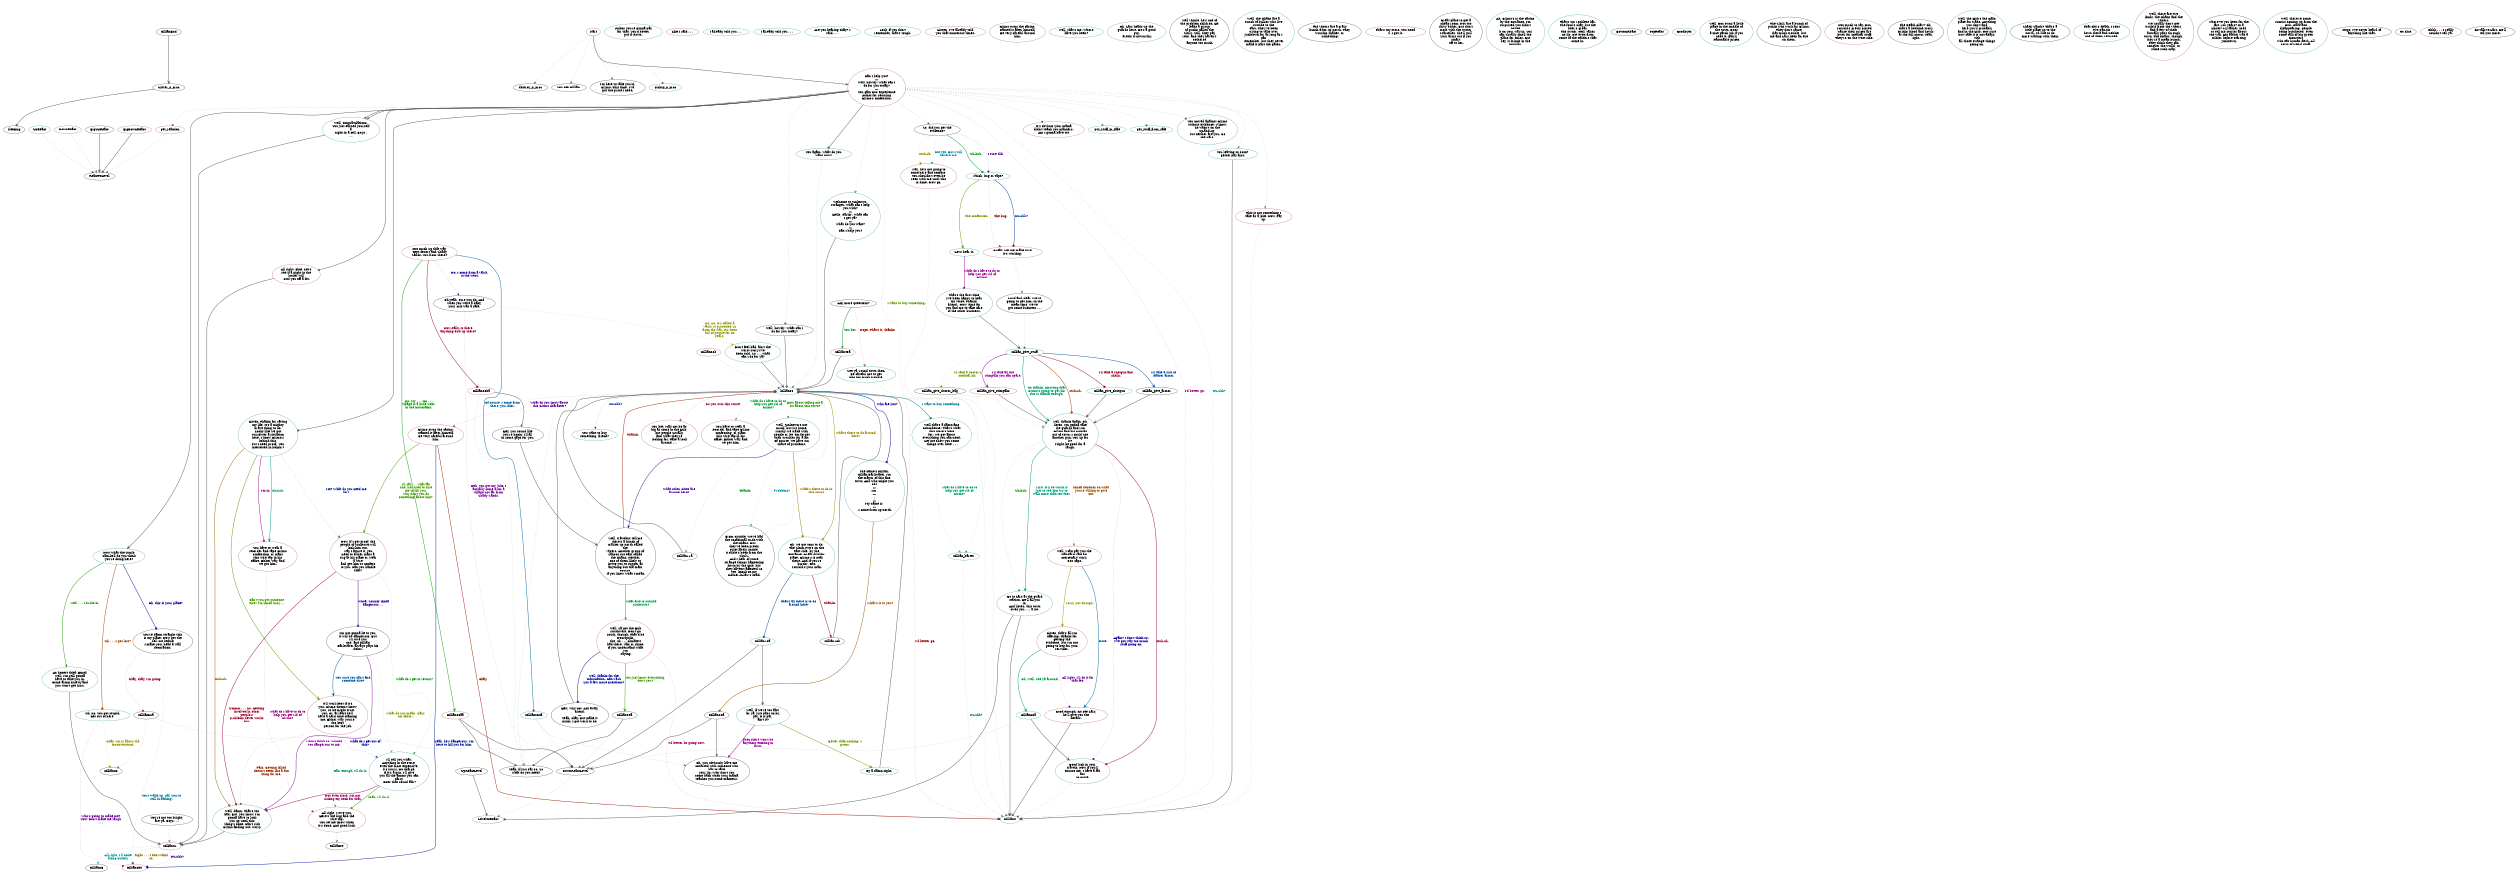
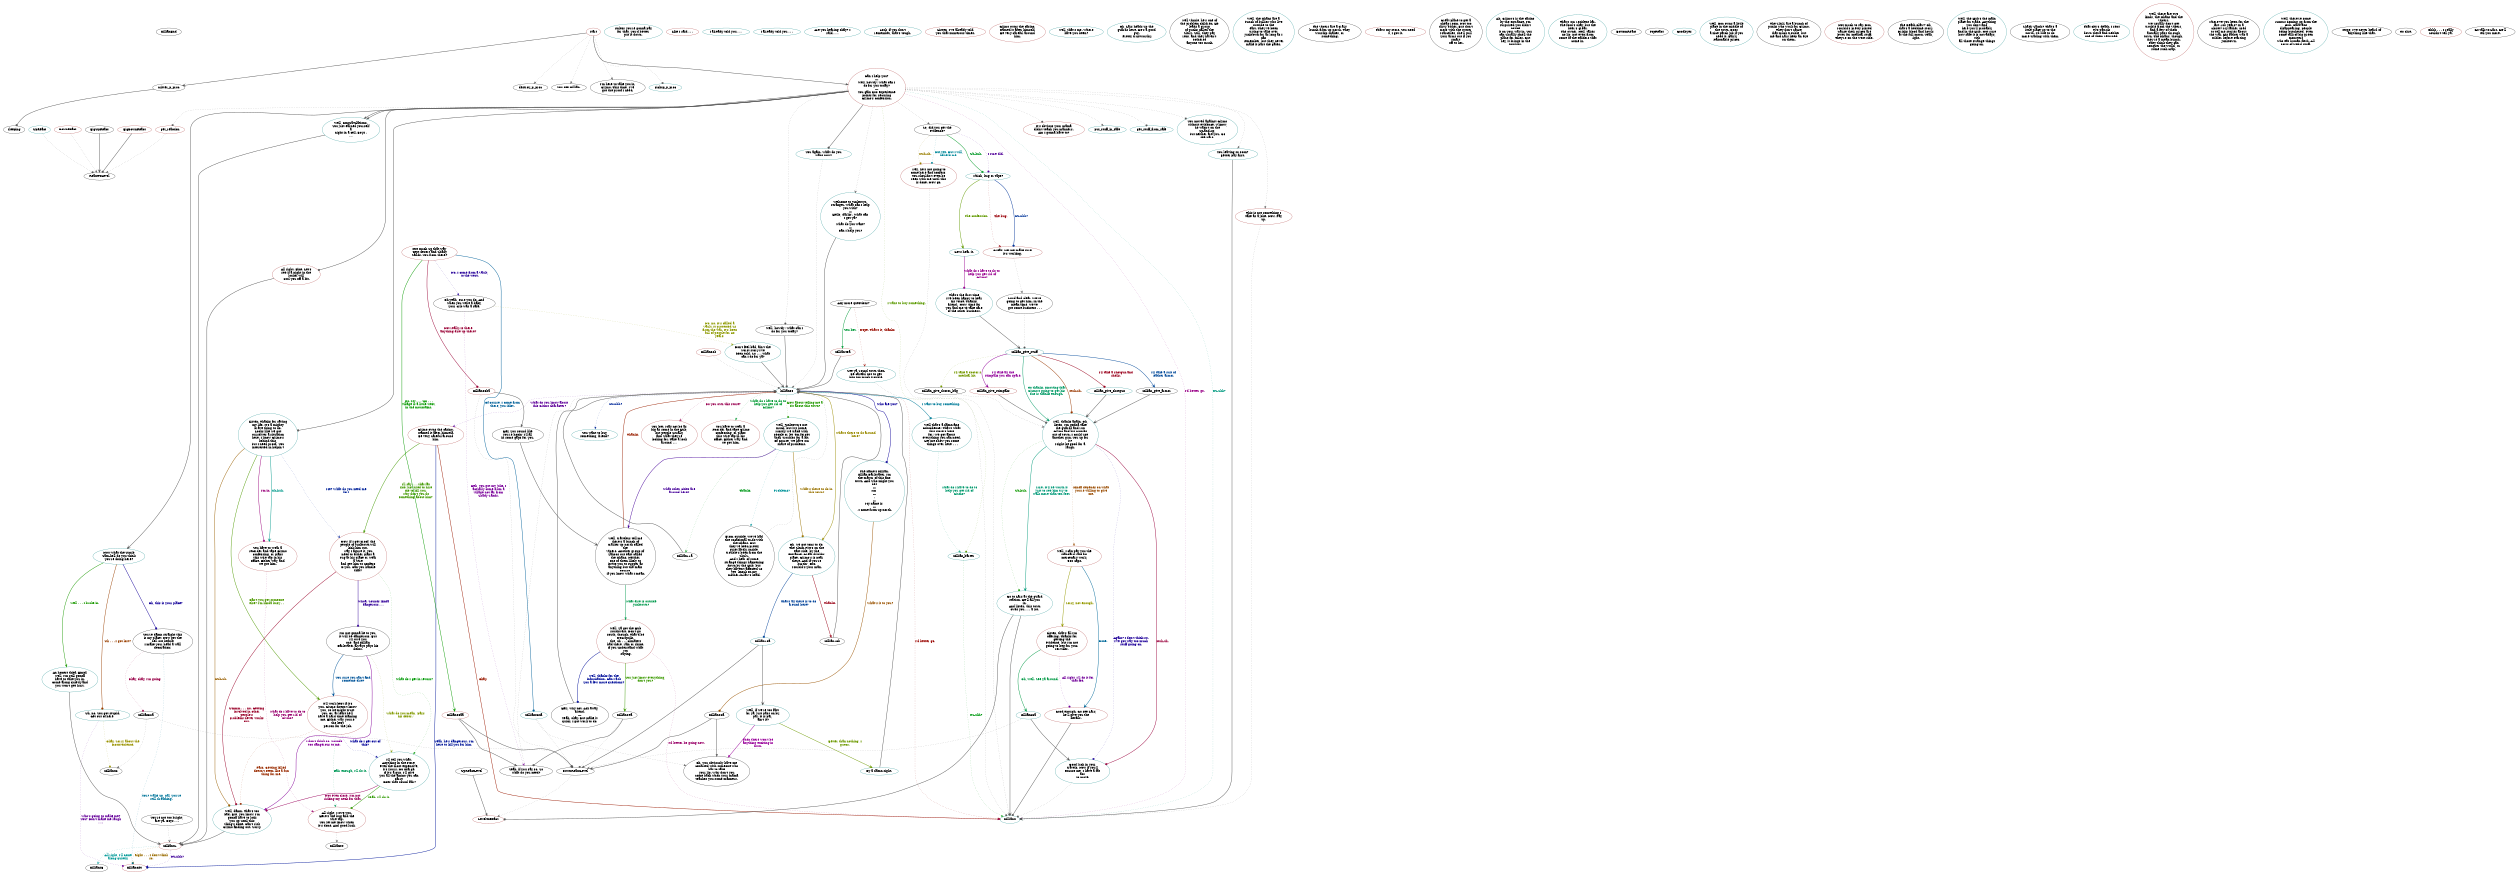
(169, 59) -> (386, 59)
